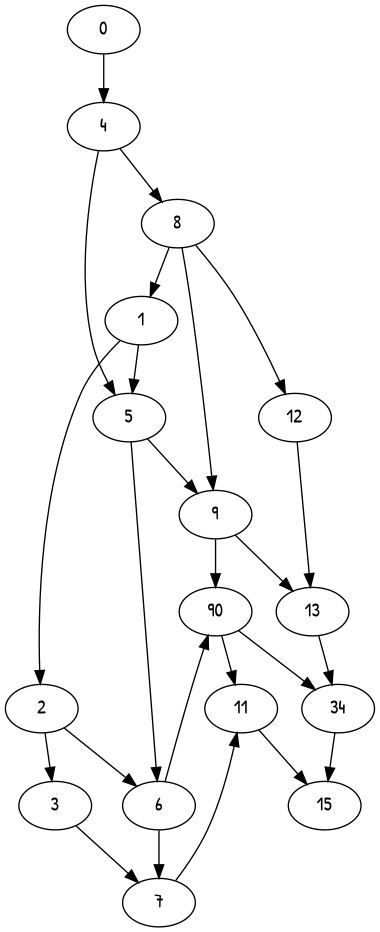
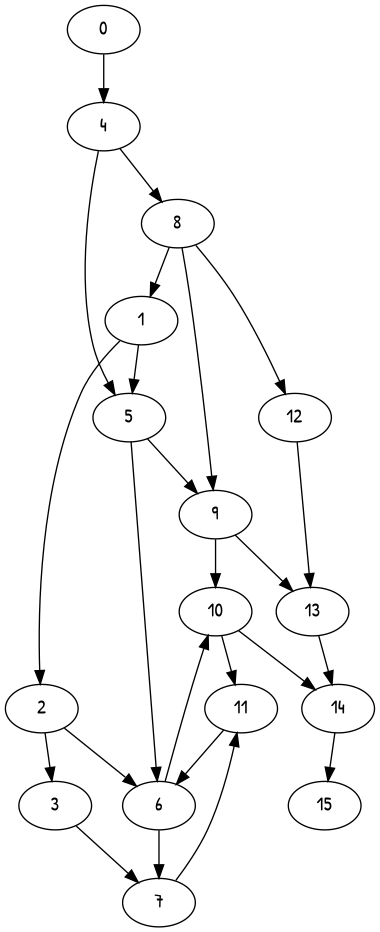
(216, 612) -> (216, 612)
(338, 709) -> (338, 709)
(278, 752) -> (205, 752)
